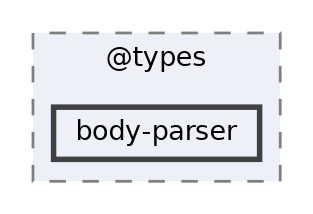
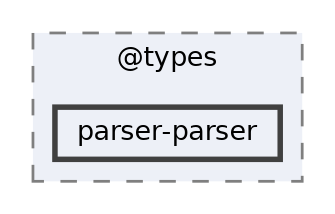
(157, 133) -> (168, 133)
